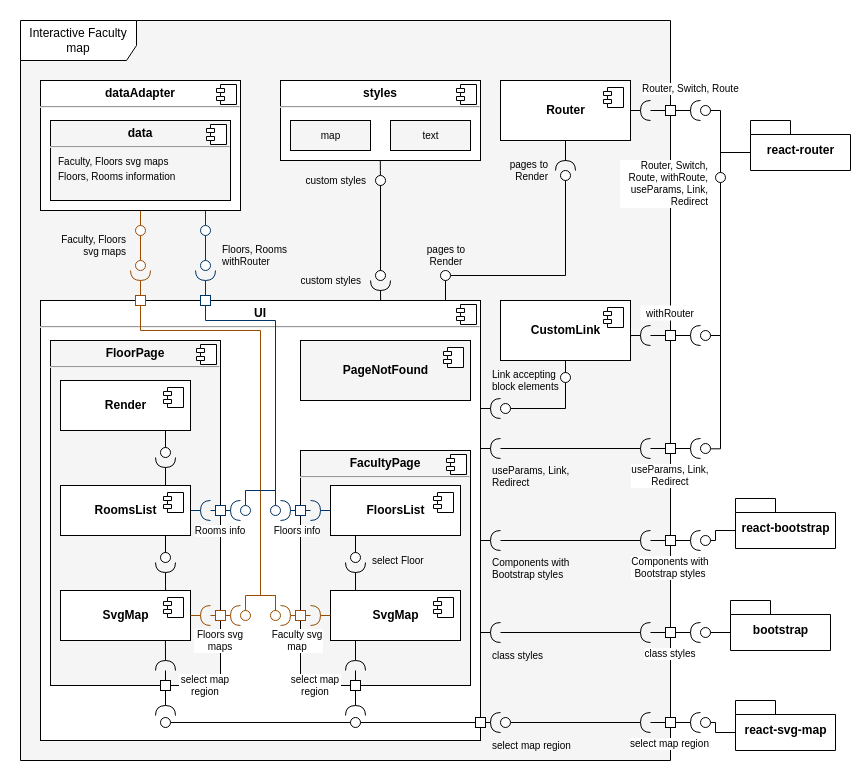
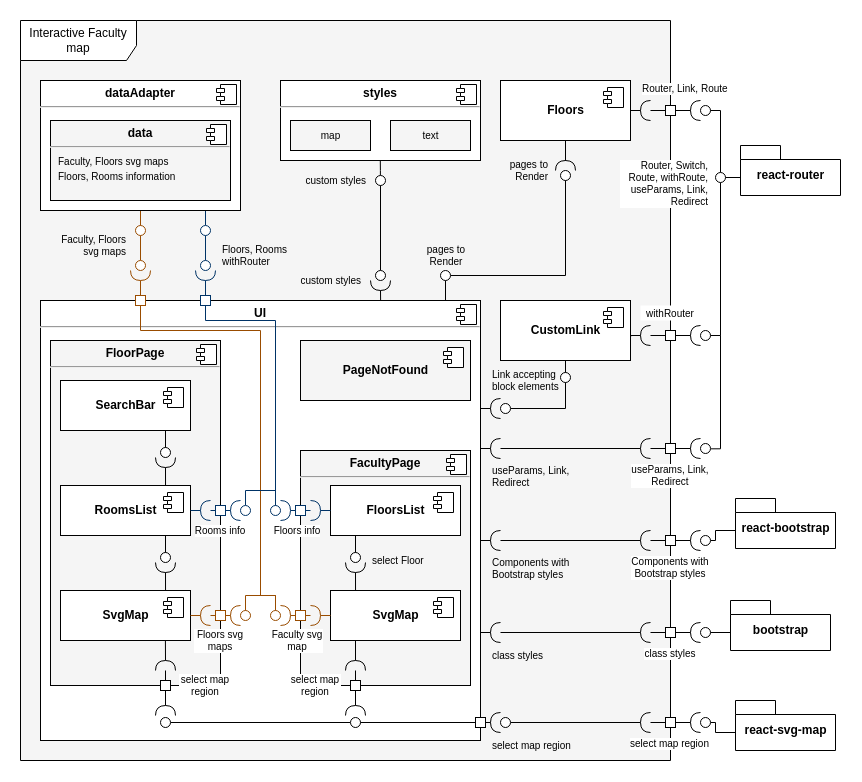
(692, 89) -> (689, 89)
(566, 111) -> (566, 111)
(801, 146) -> (791, 171)
(126, 406) -> (126, 406)
